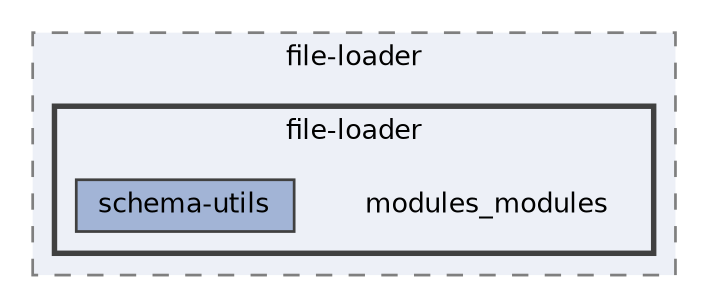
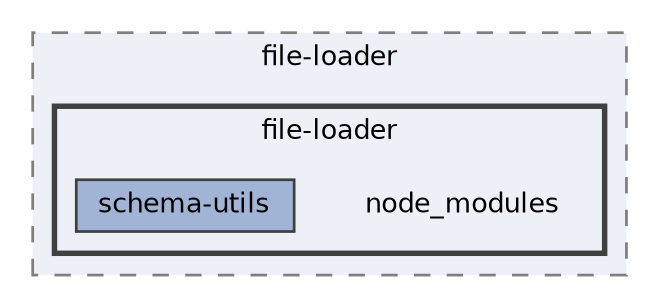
(488, 206) -> (463, 206)
